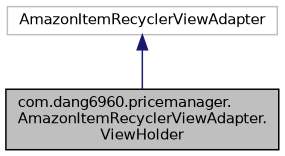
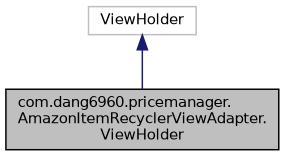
(142, 21) -> (142, 21)
